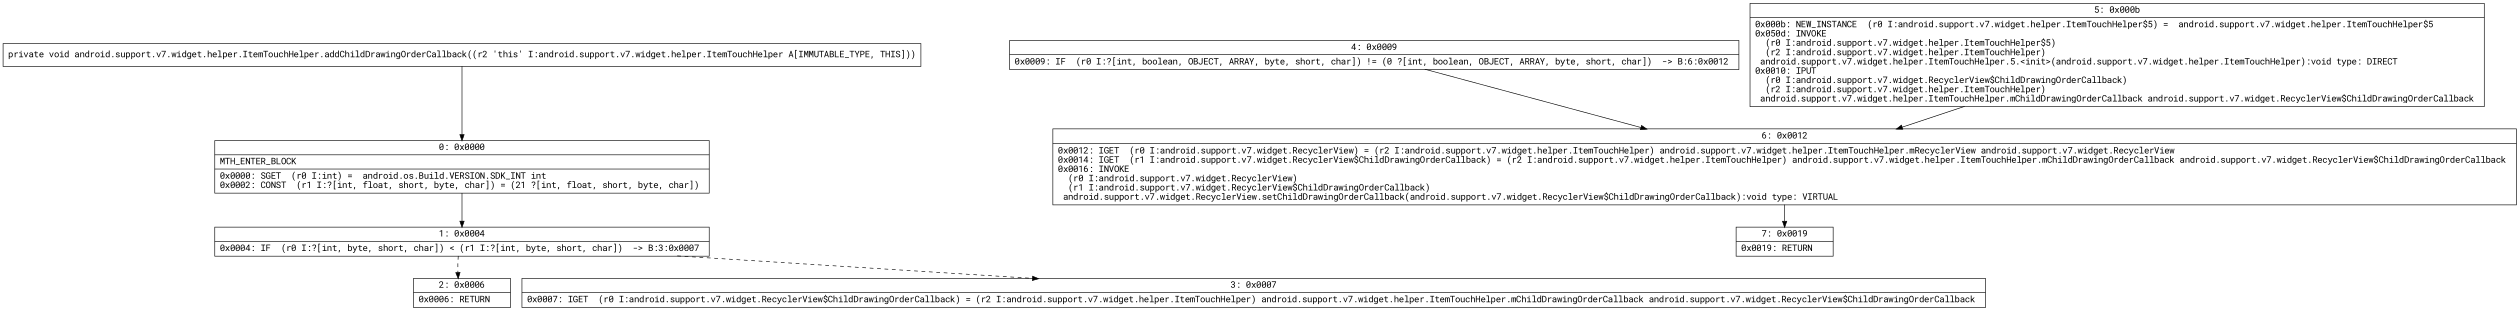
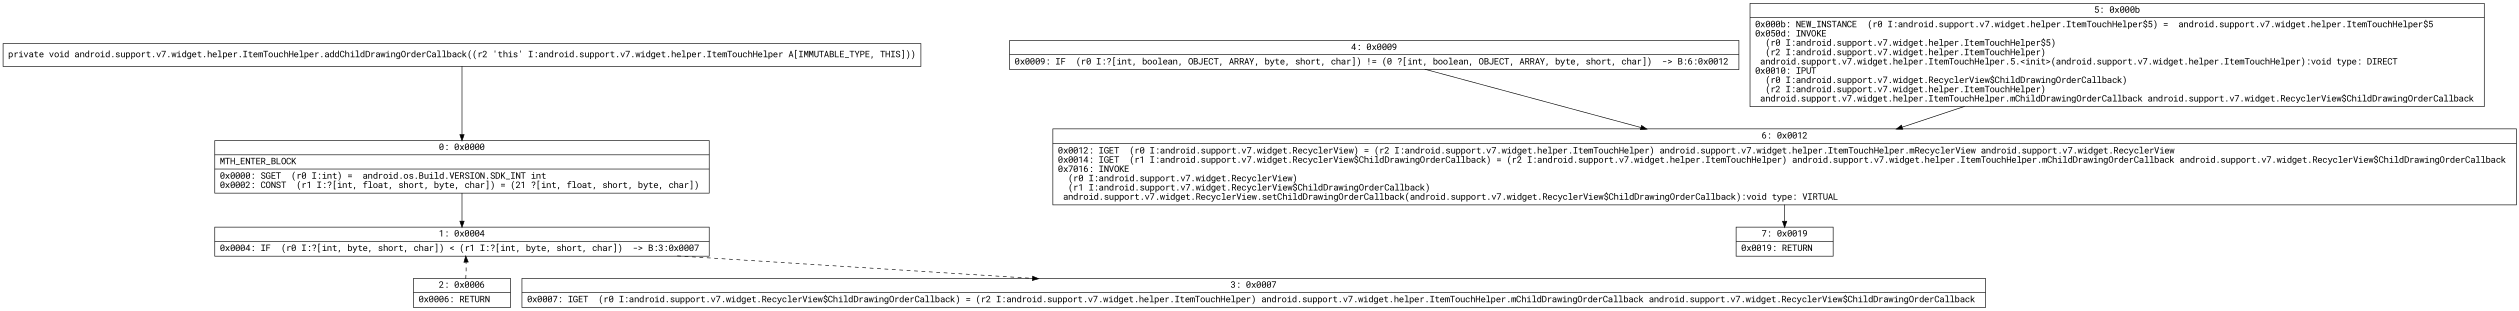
(1099, 169) -> (1099, 169)
(458, 264) -> (466, 270)
